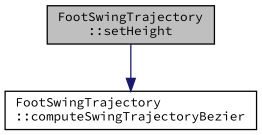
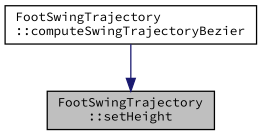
(131, 61) -> (131, 61)
